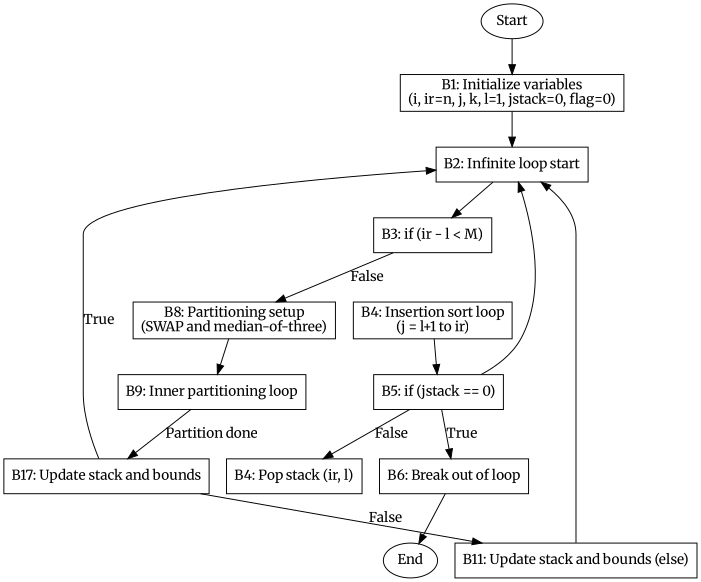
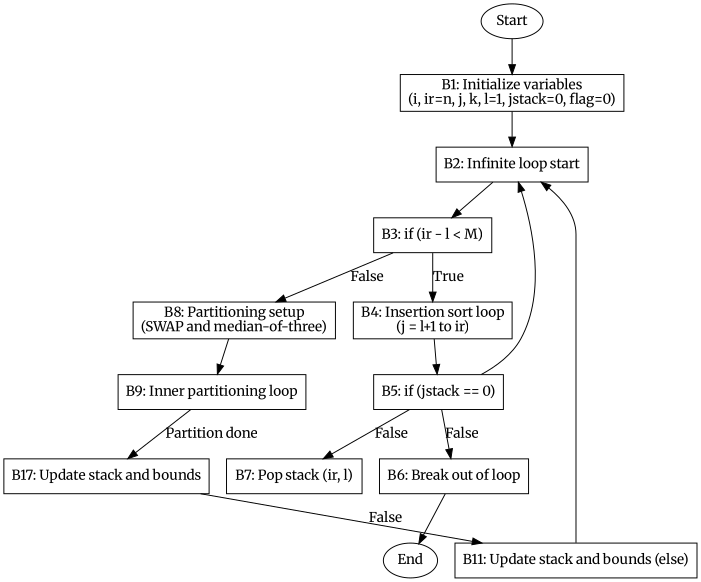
(138, 206) -> none
none -> (433, 273)
(462, 434) -> (462, 434)
(294, 476) -> (294, 476)
